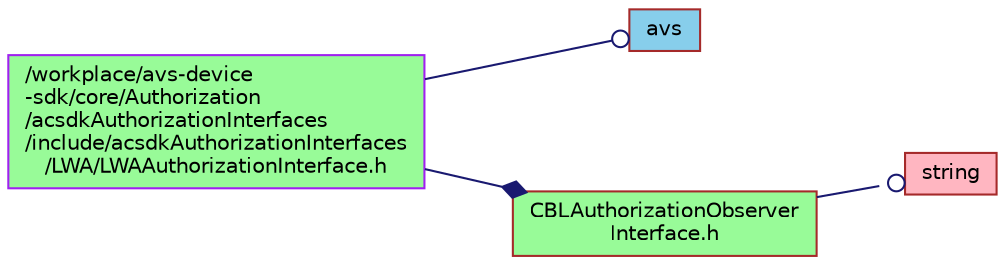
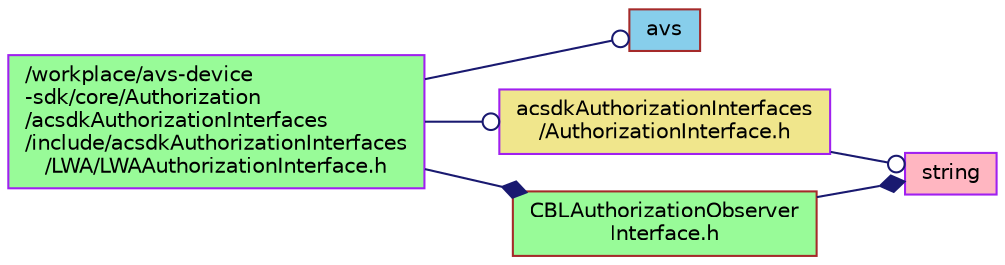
none -> (665, 122)
(951, 174) -> (951, 174)
(848, 192) -> (848, 192)
